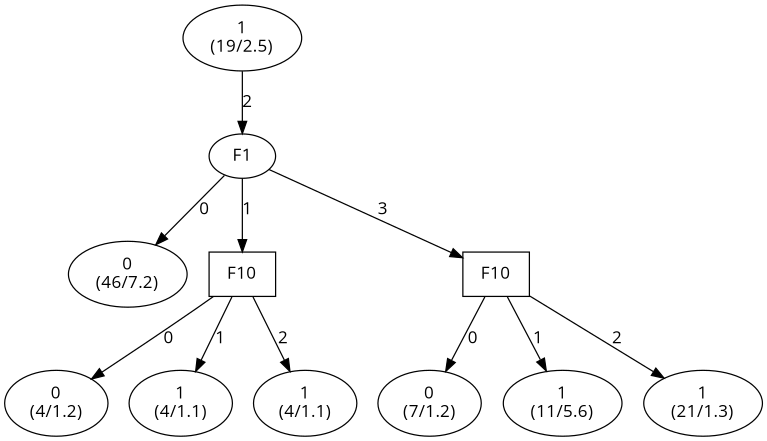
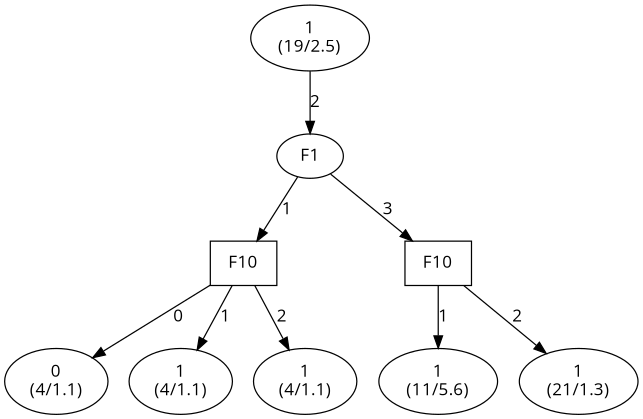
(128, 274) -> none
(56, 403) -> (56, 381)
(430, 403) -> none
